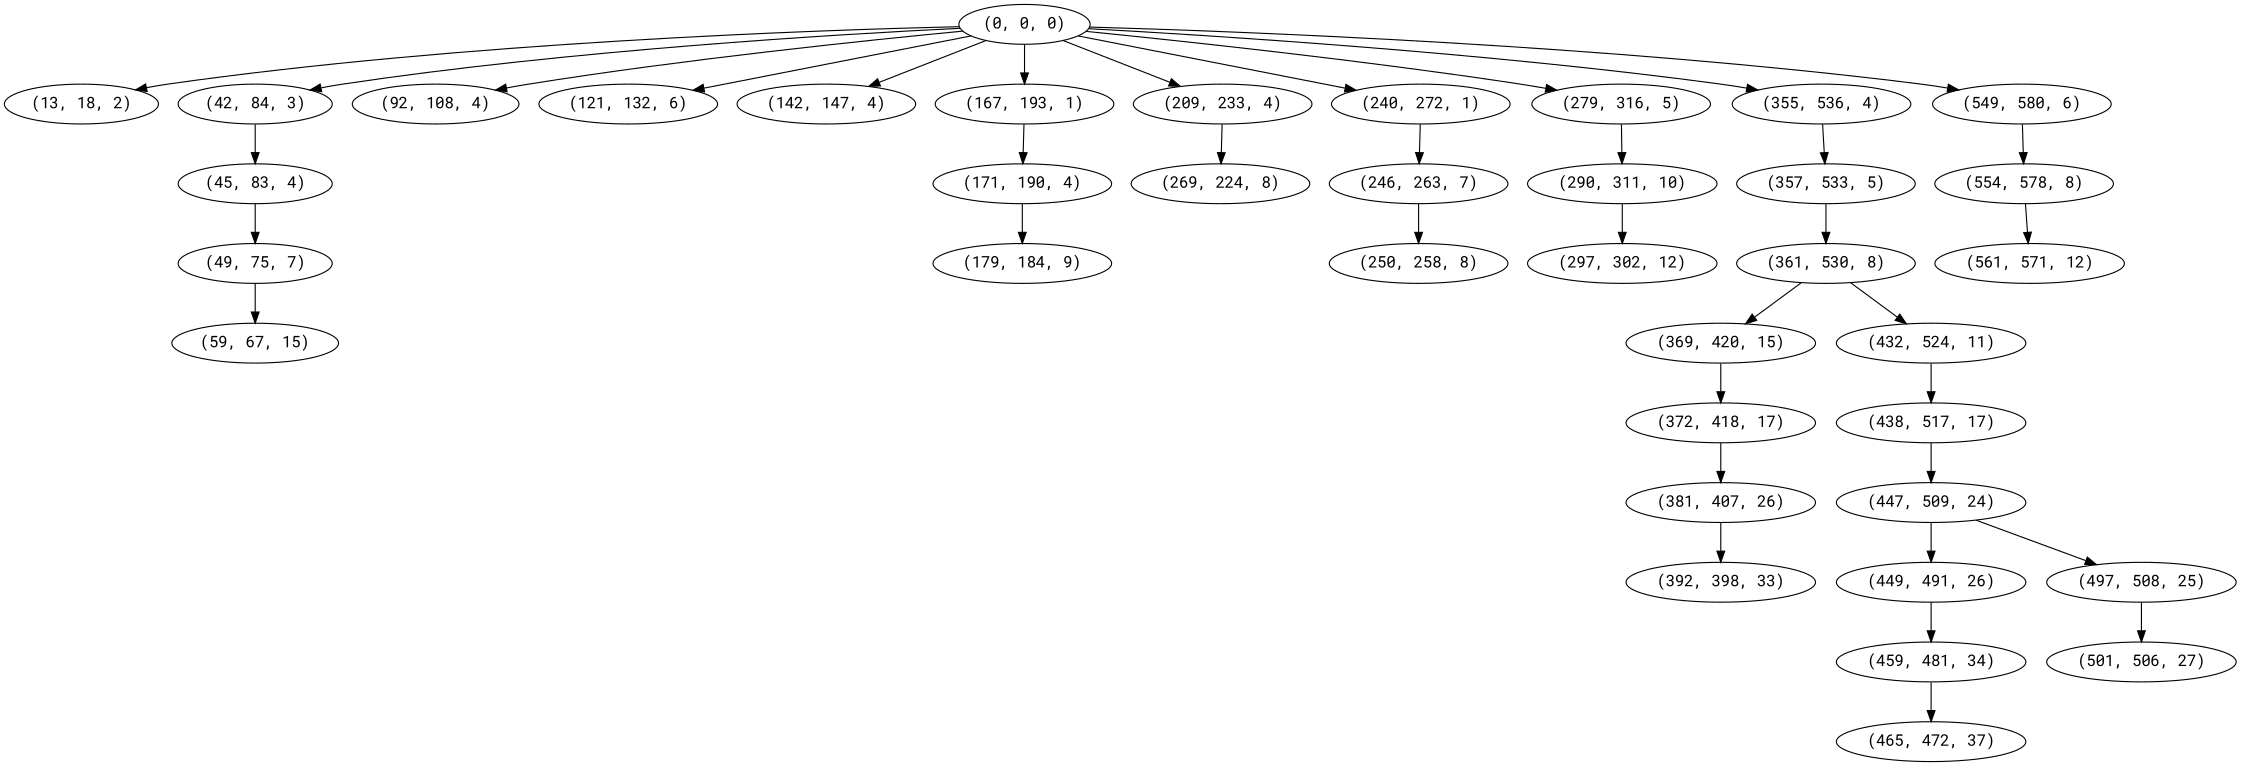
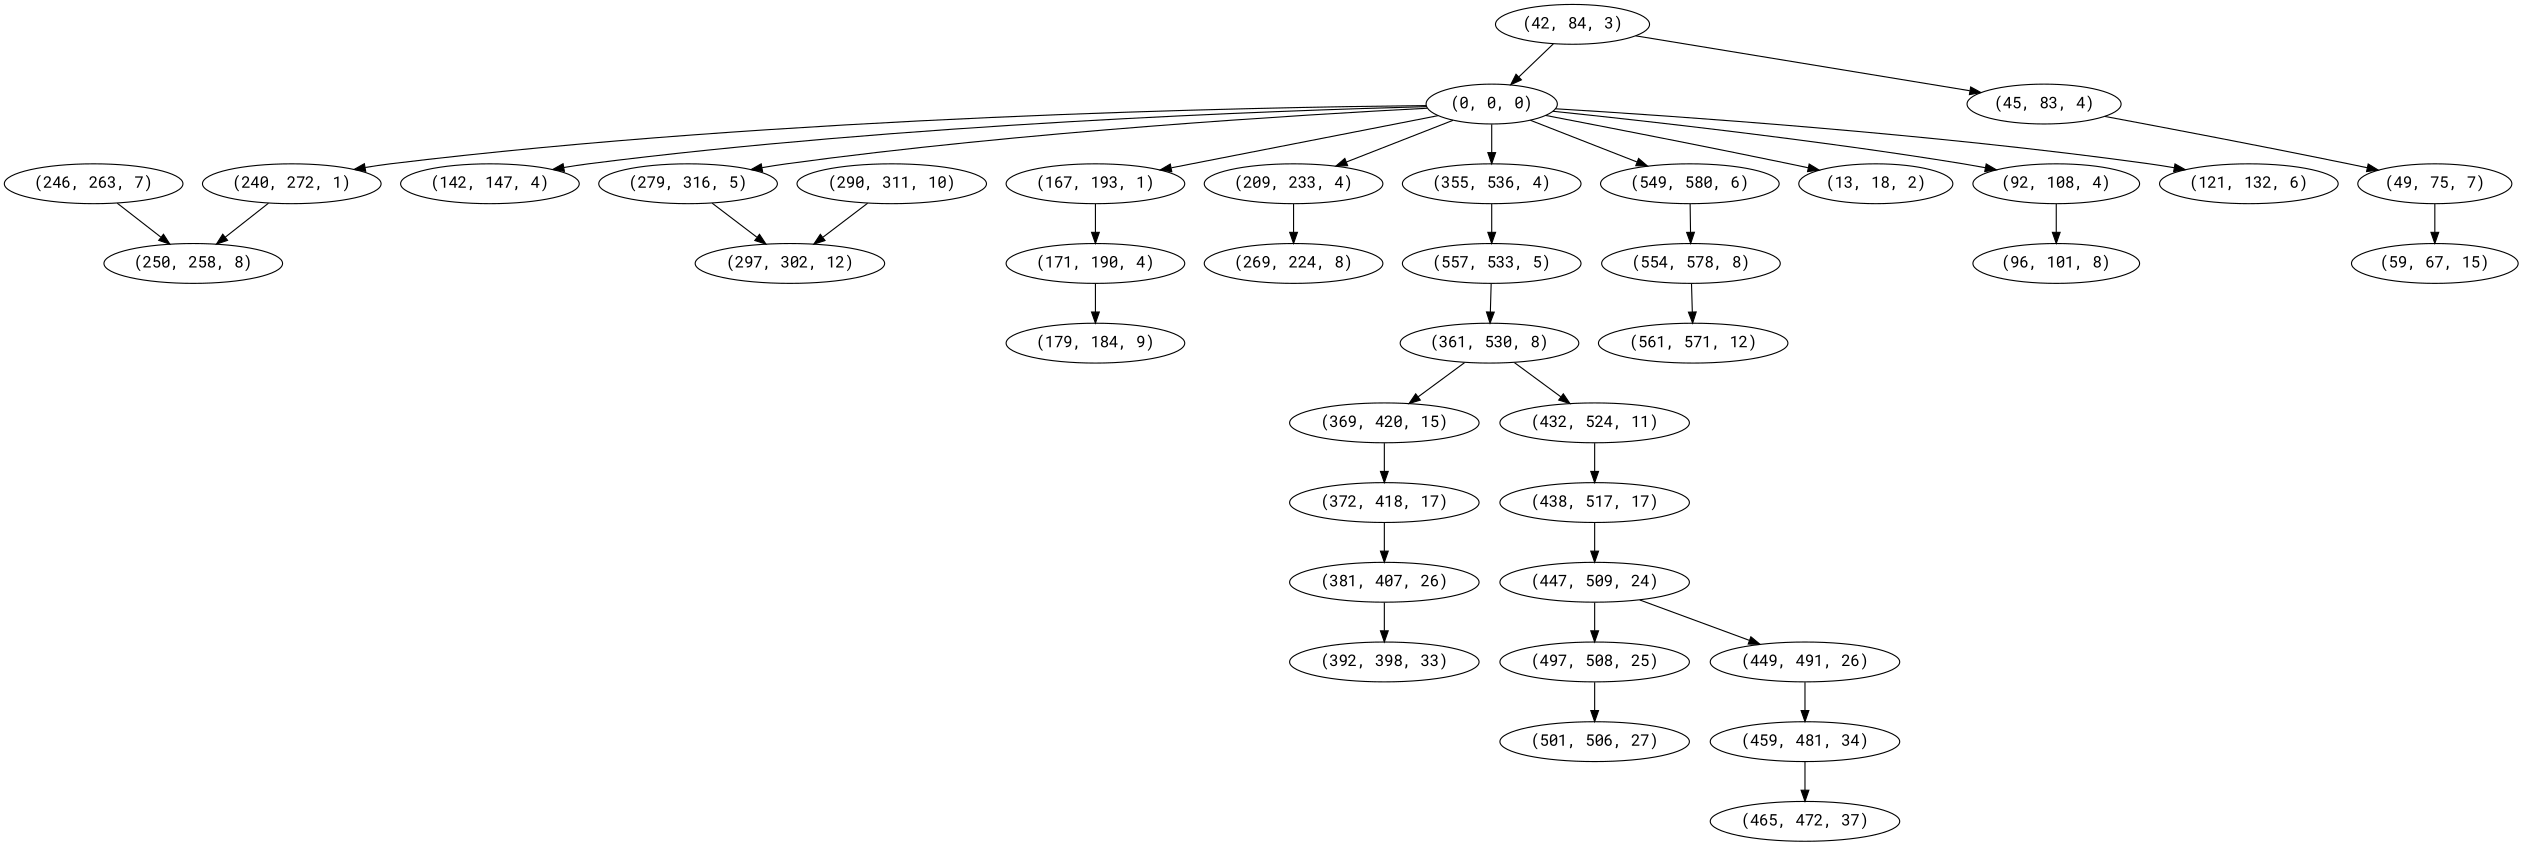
(640, 50) -> (1536, 60)
(1420, 138) -> (247, 220)
(1622, 138) -> (734, 220)
(1826, 184) -> (1492, 263)
none -> (2056, 263)
